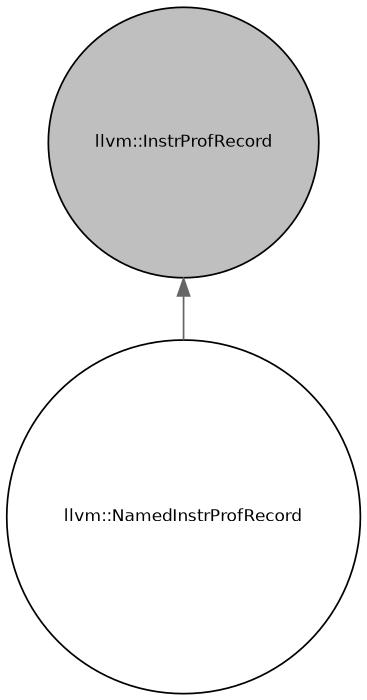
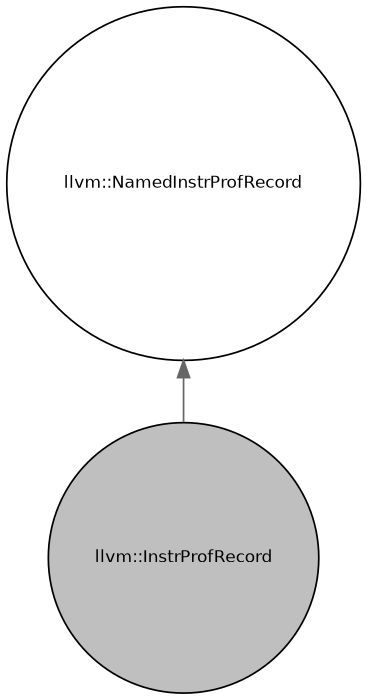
(184, 318) -> (184, 400)
